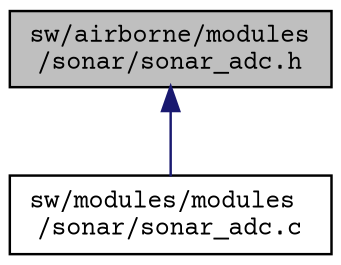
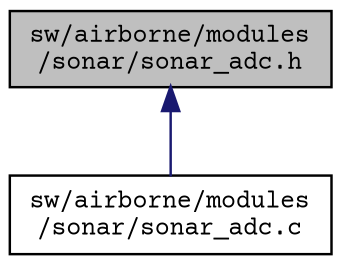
(171, 215) -> (171, 215)
